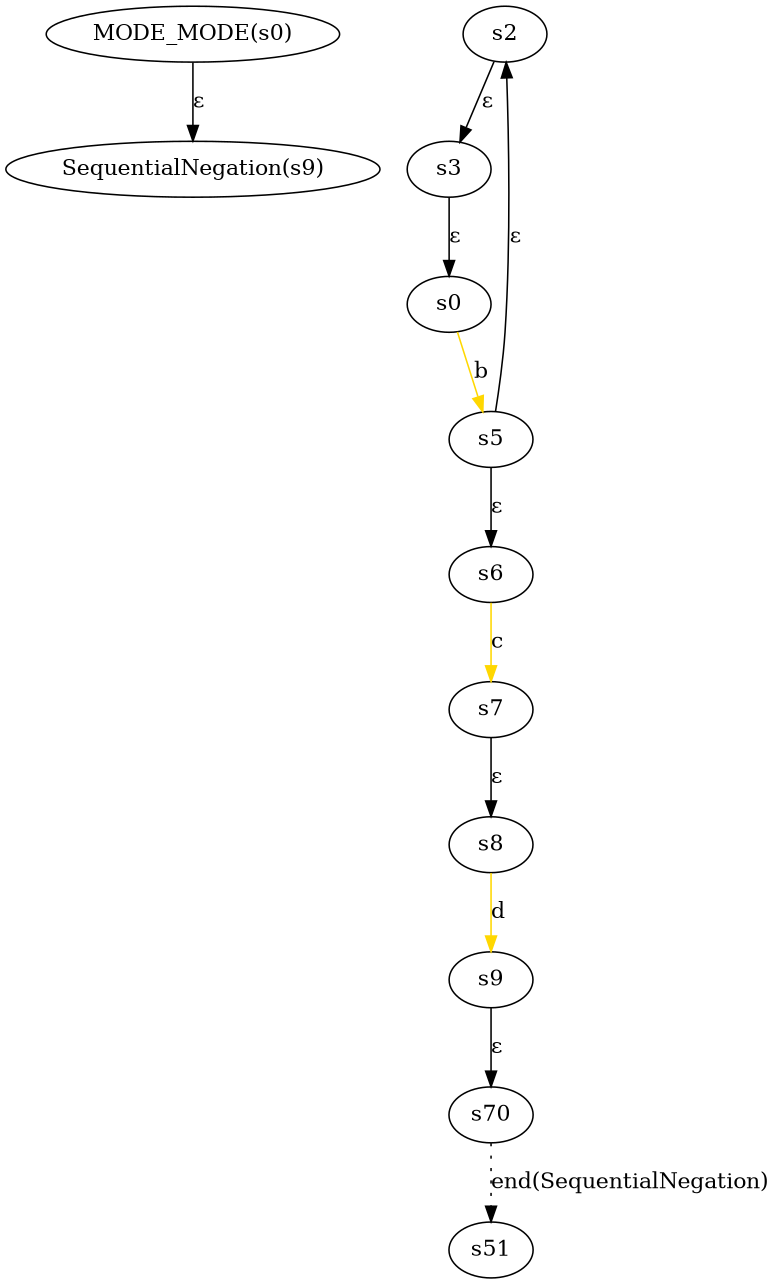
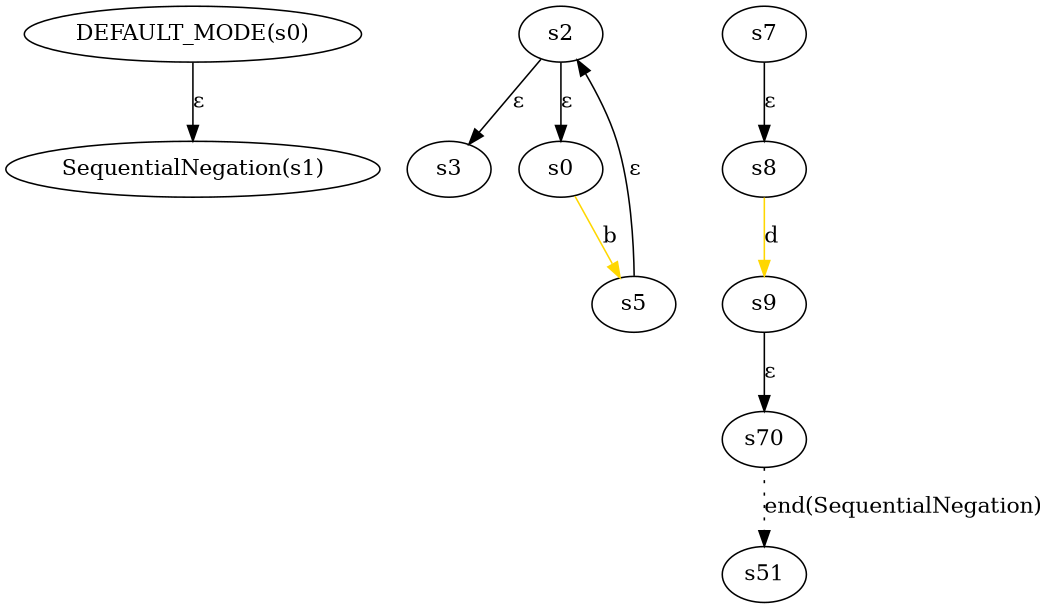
(193, 34) -> (193, 34)
(193, 169) -> (193, 169)
(449, 229) -> (561, 94)
(491, 575) -> none
